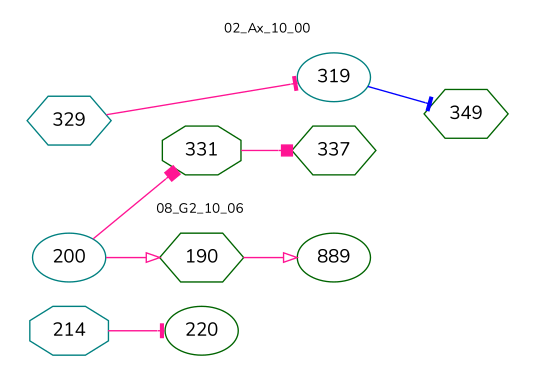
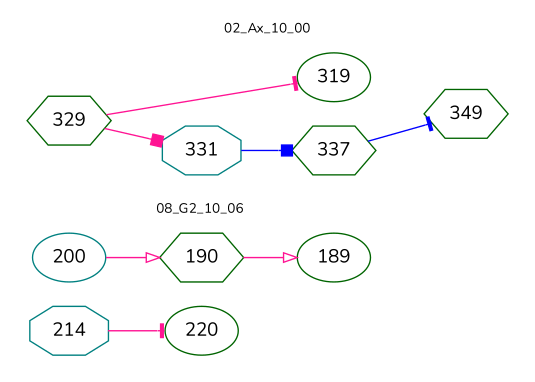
(334, 77) -> (334, 77)
(397, 95) -> (397, 133)
(69, 121) -> (69, 121)
(202, 150) -> (202, 150)
(260, 150) -> (260, 150)
(130, 209) -> (127, 134)
(334, 258) -> (334, 258)
